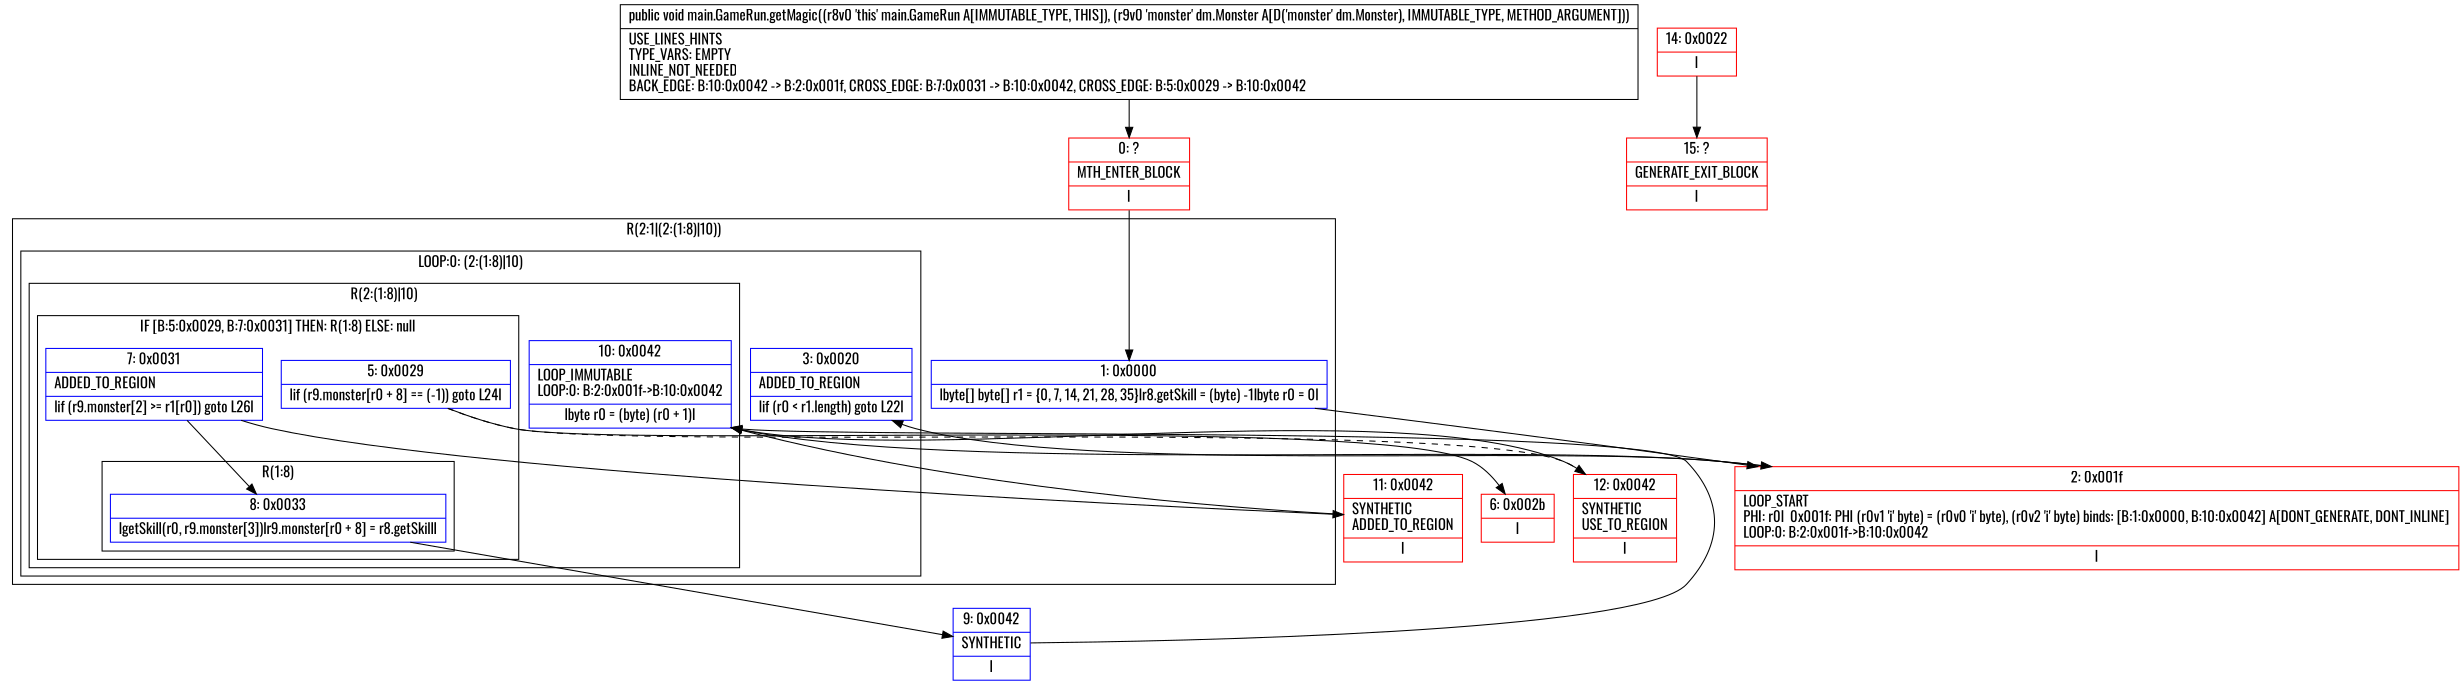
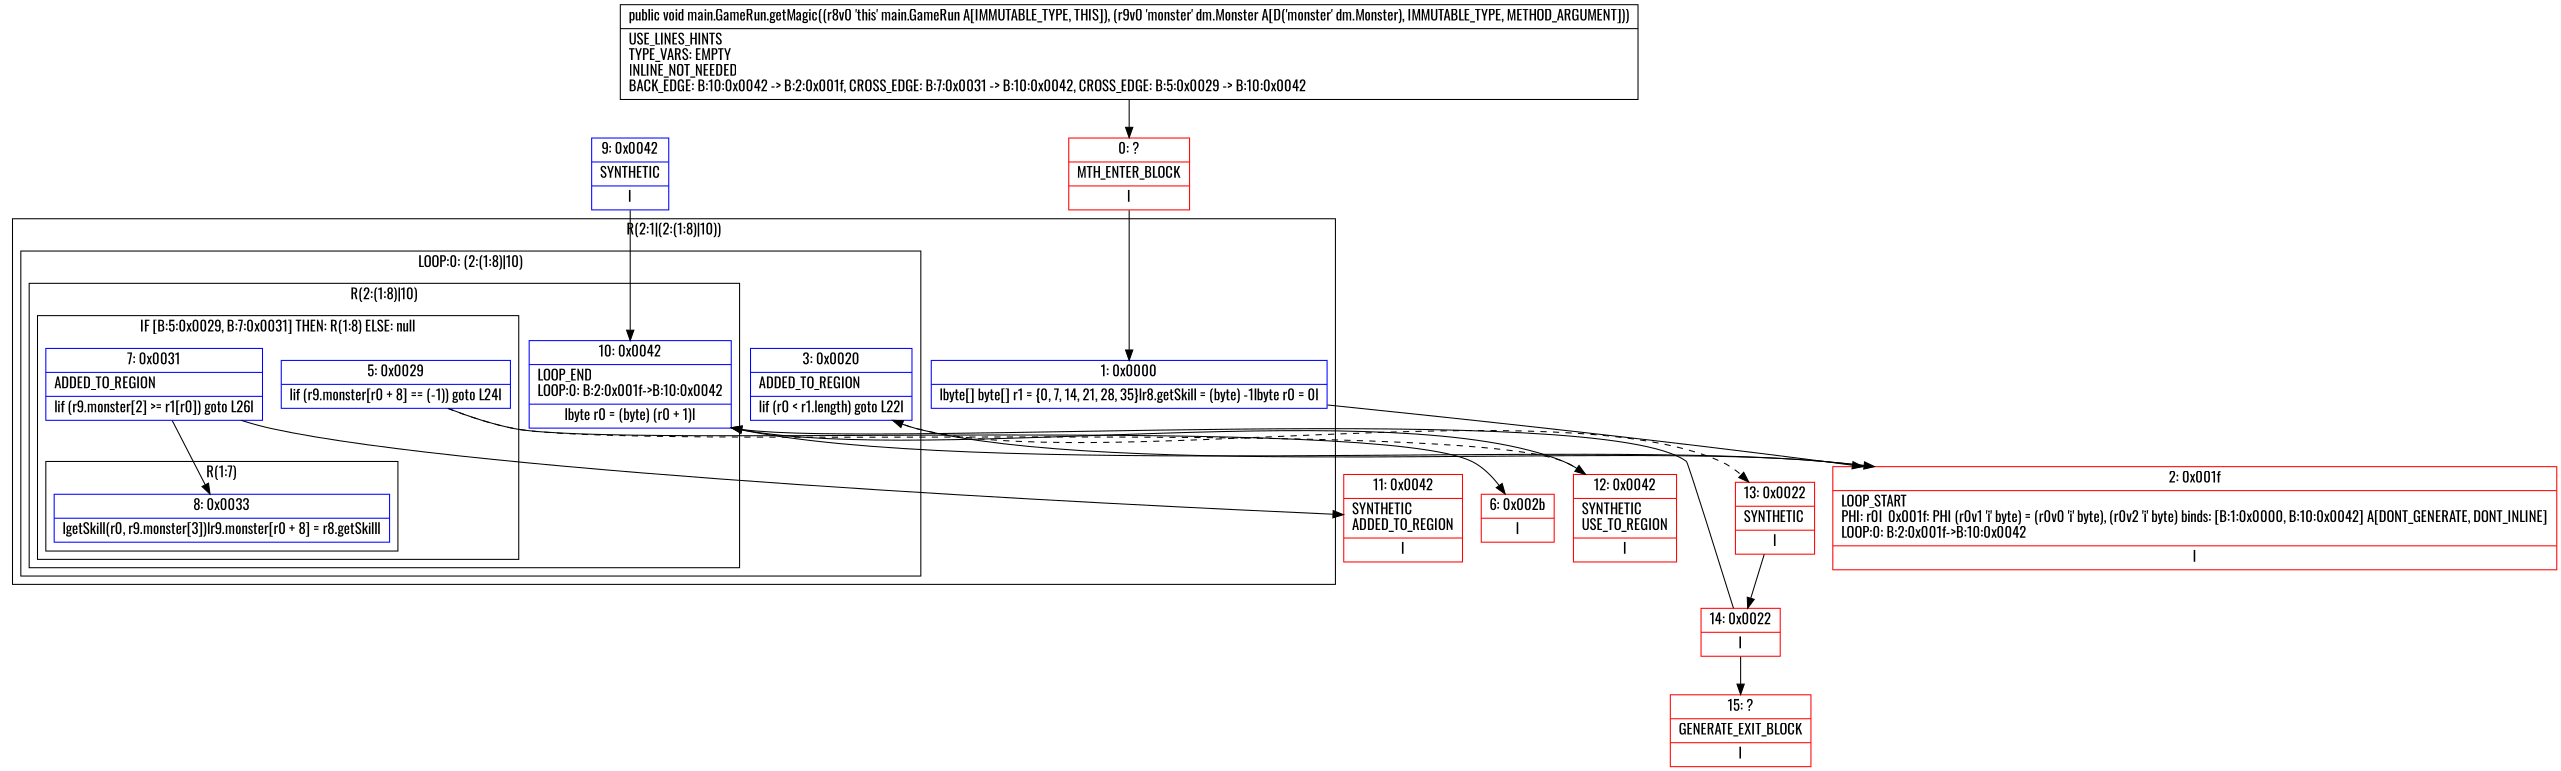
(585, 376) -> (565, 376)
(278, 473) -> (222, 473)
(1041, 486) -> (1293, 429)
none -> (1775, 518)
(690, 591) -> none
